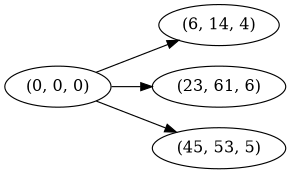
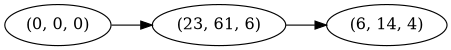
(132, 58) -> (300, 25)
(219, 148) -> none
